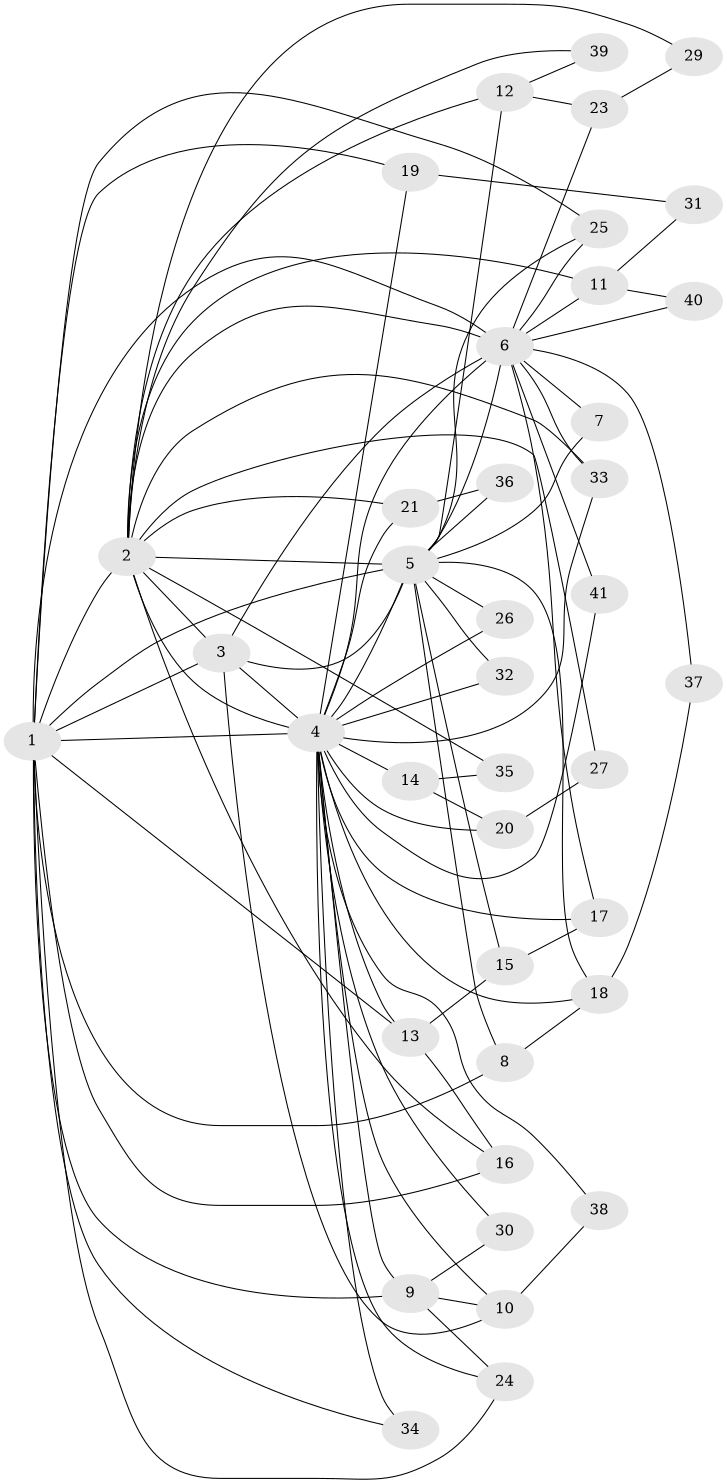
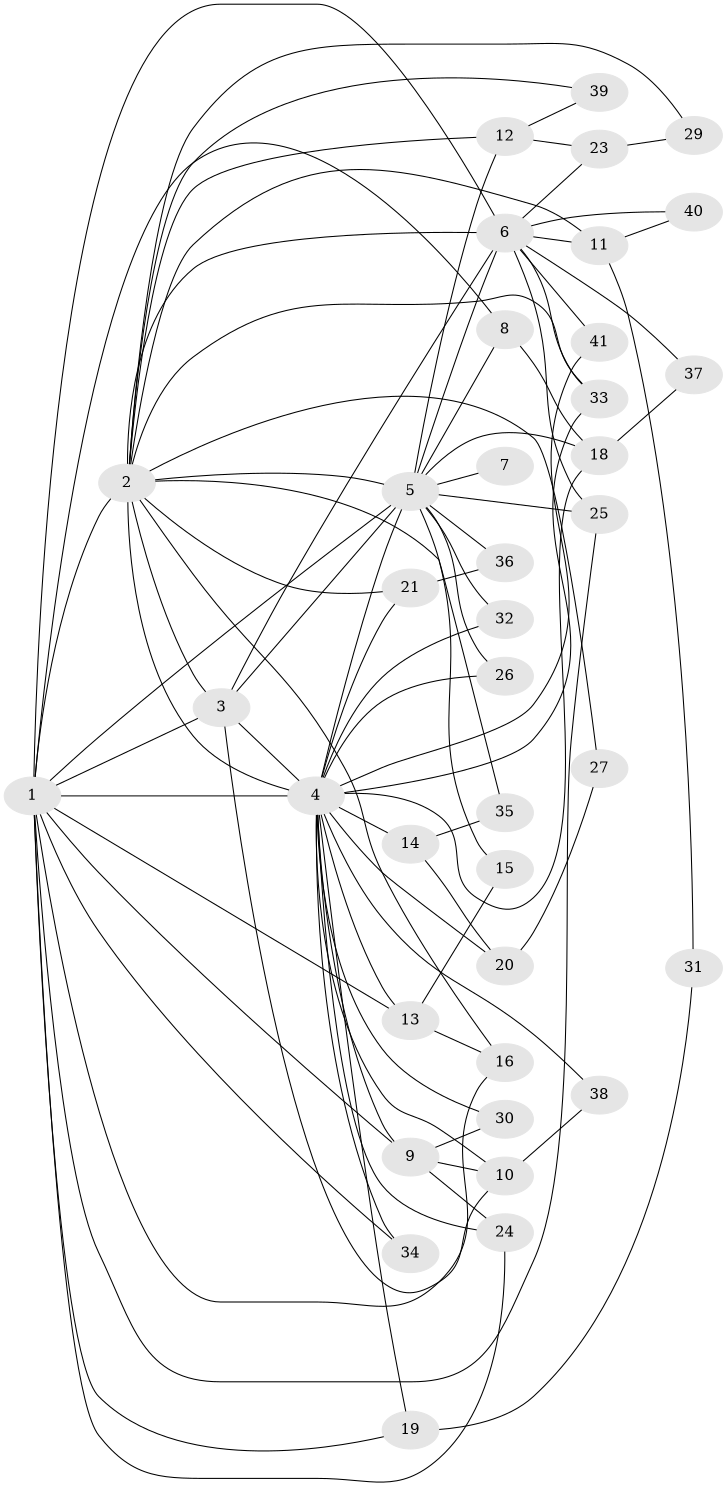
(552, 384) -> none
(366, 519) -> none
(600, 918) -> none
